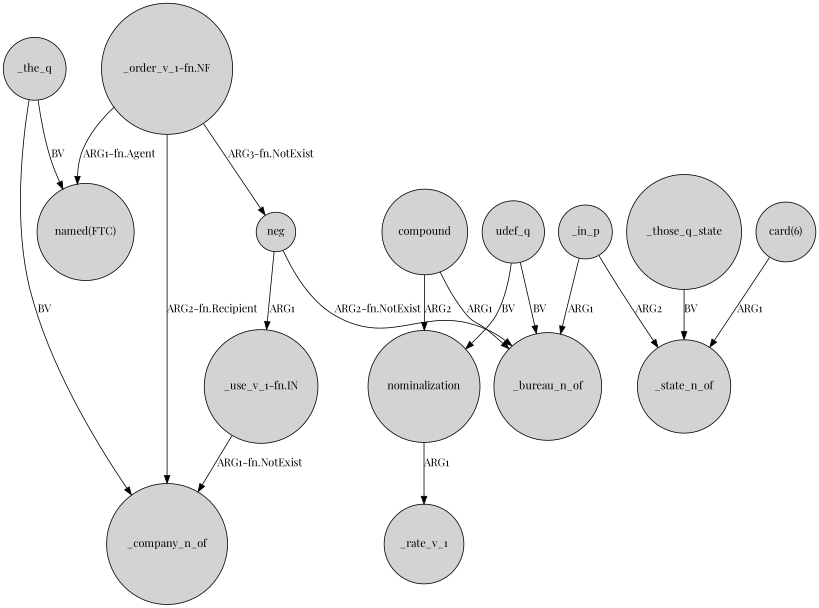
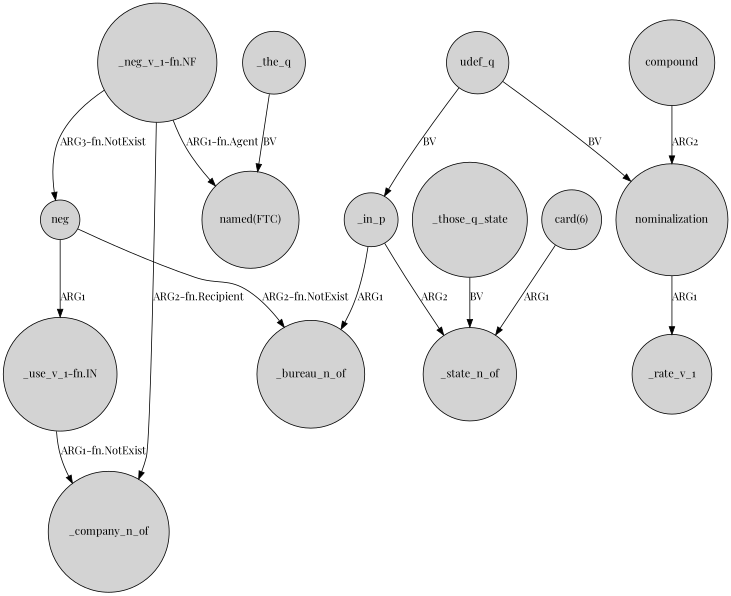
(167, 69) -> (157, 63)
(528, 294) -> (423, 138)
(34, 305) -> none
(465, 313) -> none
